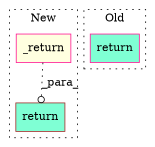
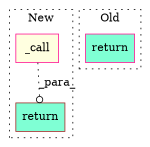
(44, 48) -> (37, 48)
